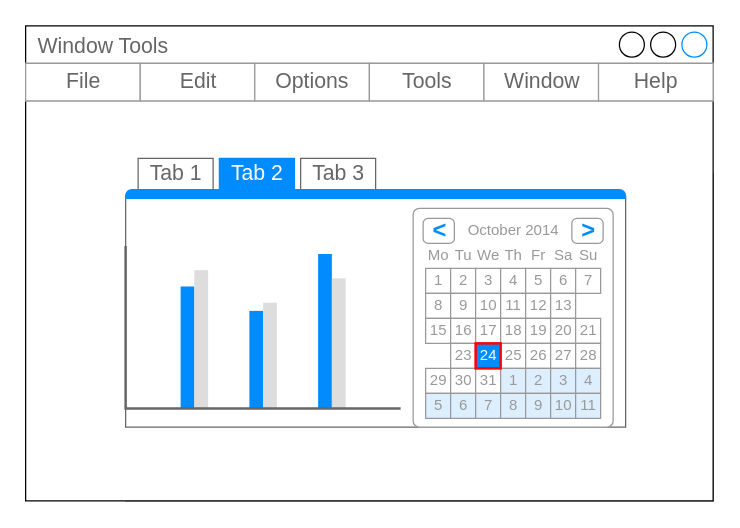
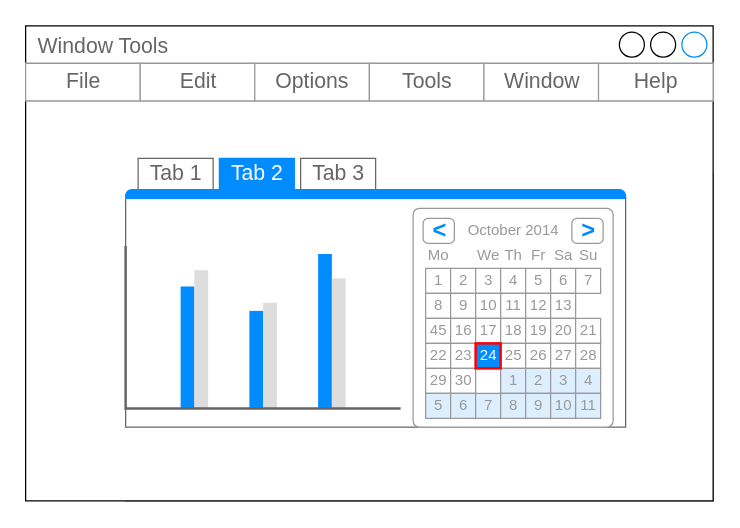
(463, 256) -> none
(439, 331) -> (439, 331)
none -> (438, 356)
(488, 381) -> none
